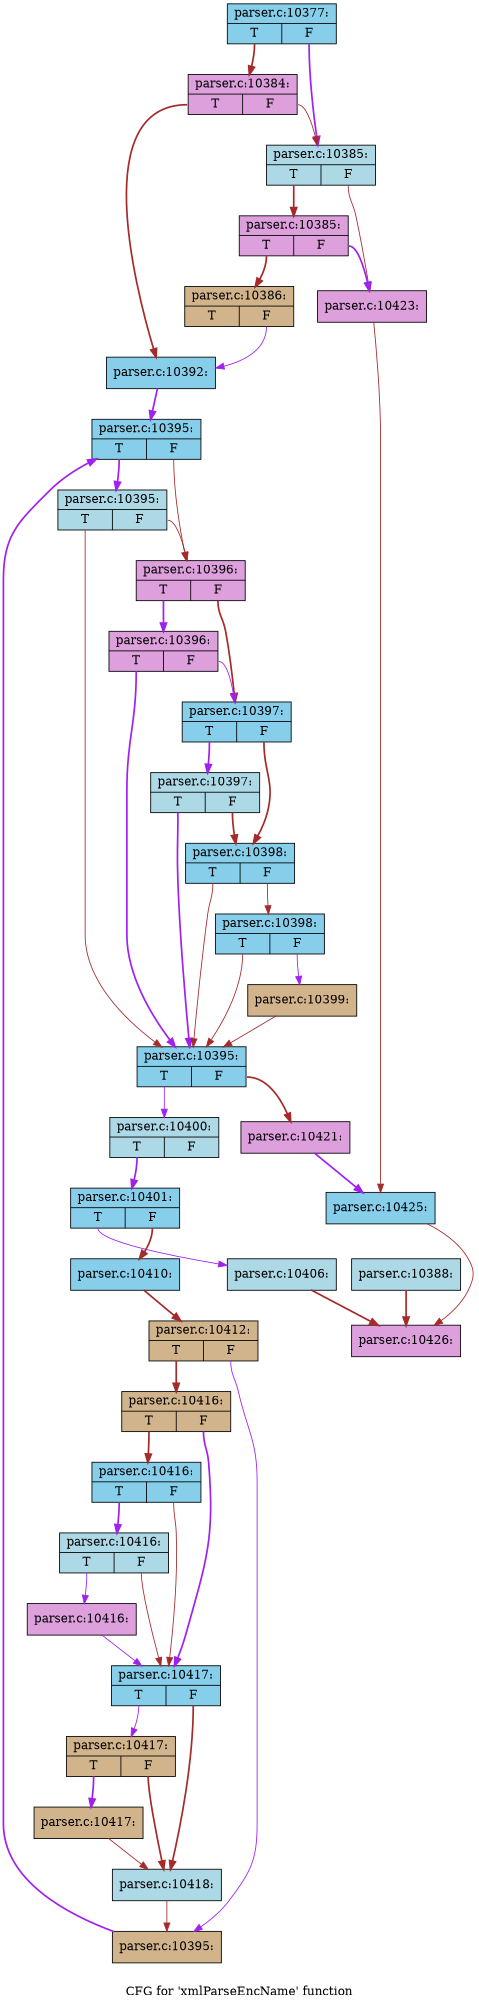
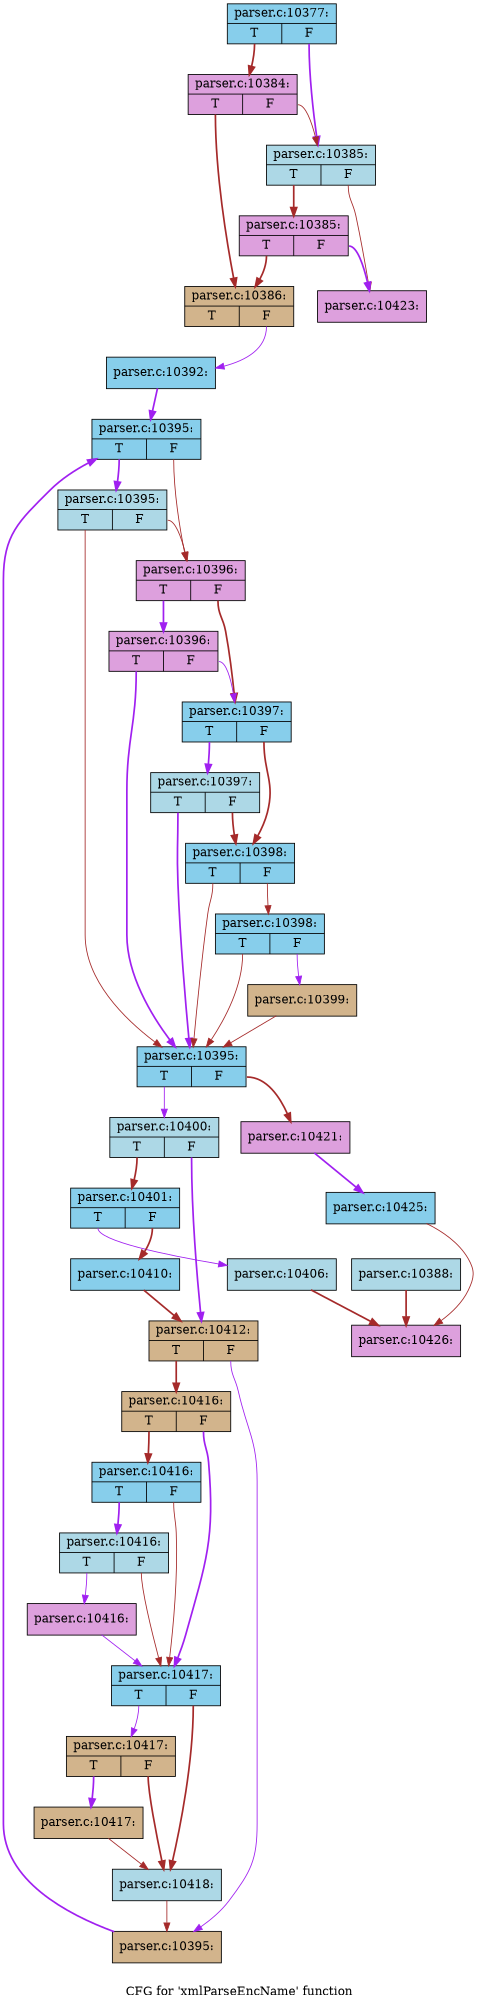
(127, 212) -> (221, 197)
(381, 753) -> none
(136, 1169) -> (136, 1169)
none -> (194, 1235)
